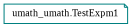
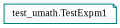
(66, 14) -> (60, 14)
